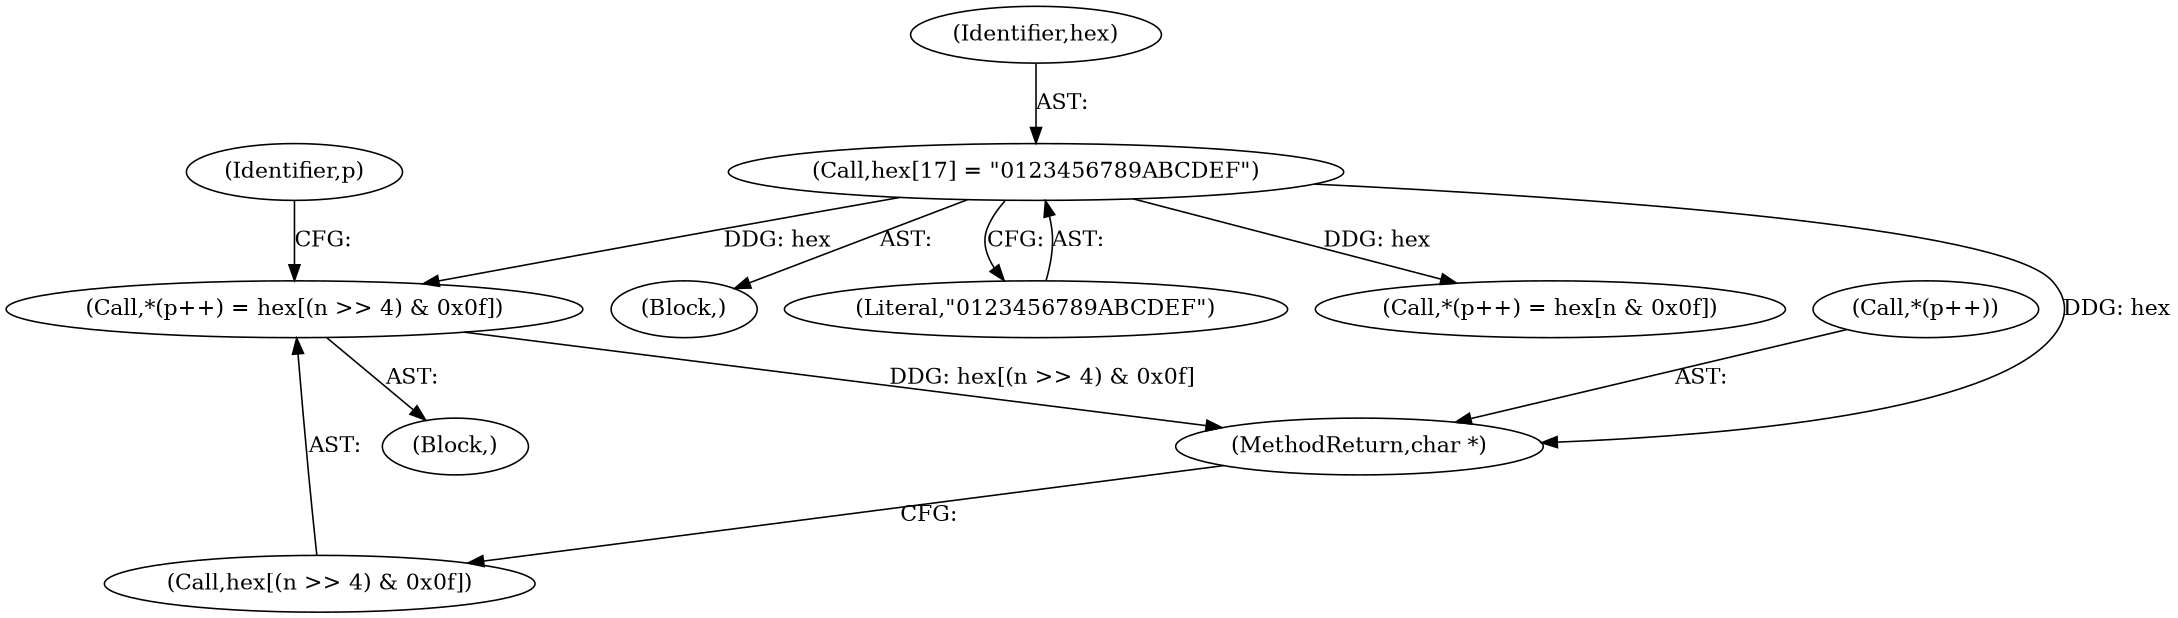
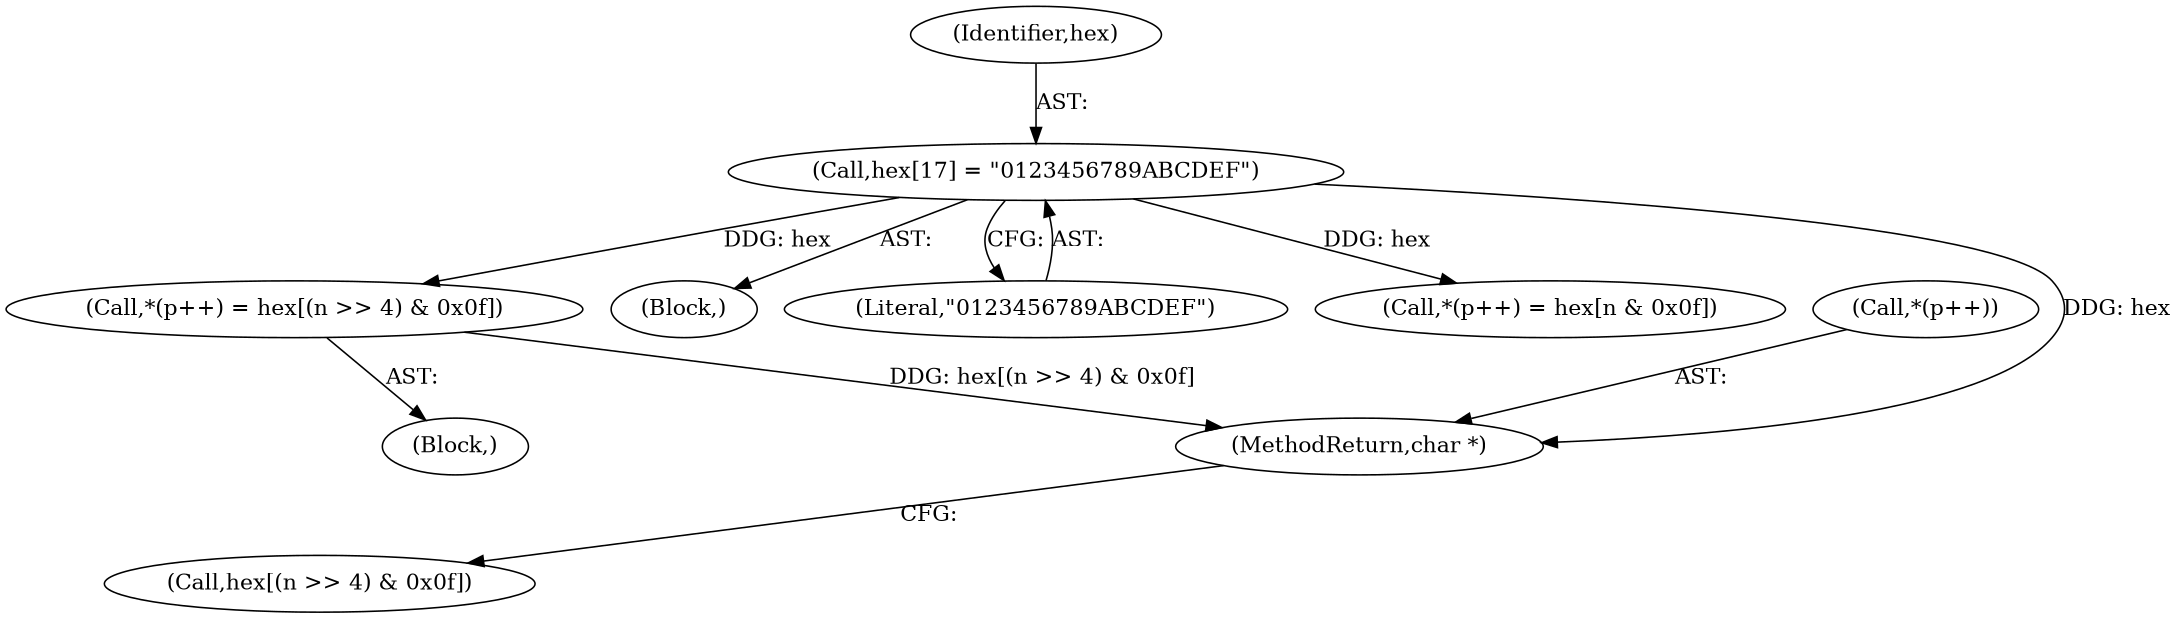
(294, 172) -> none
(307, 455) -> none
